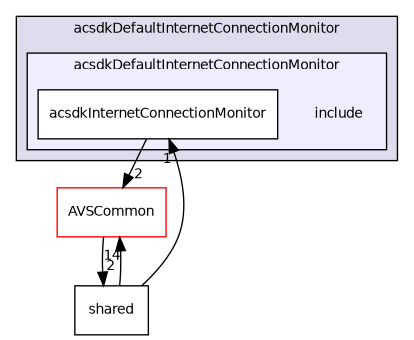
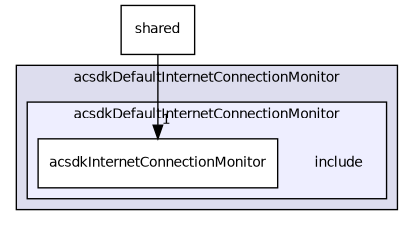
(112, 212) -> none
